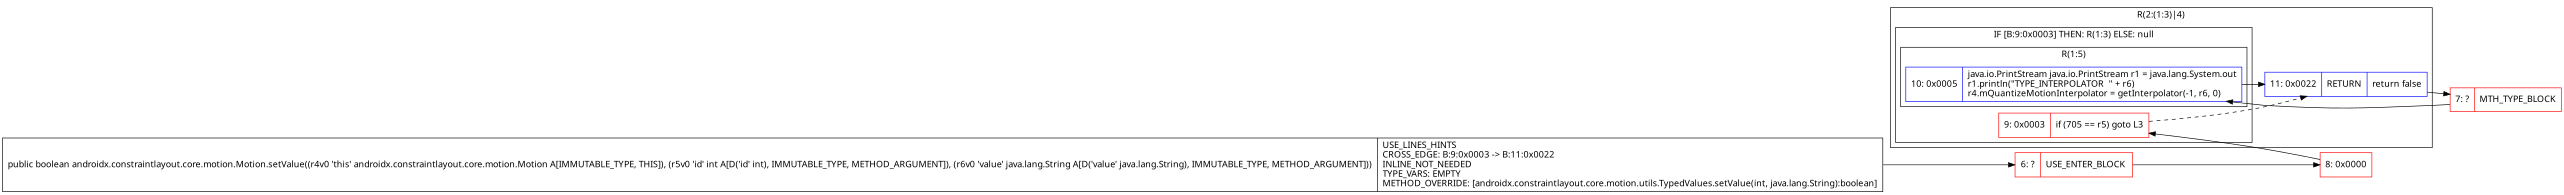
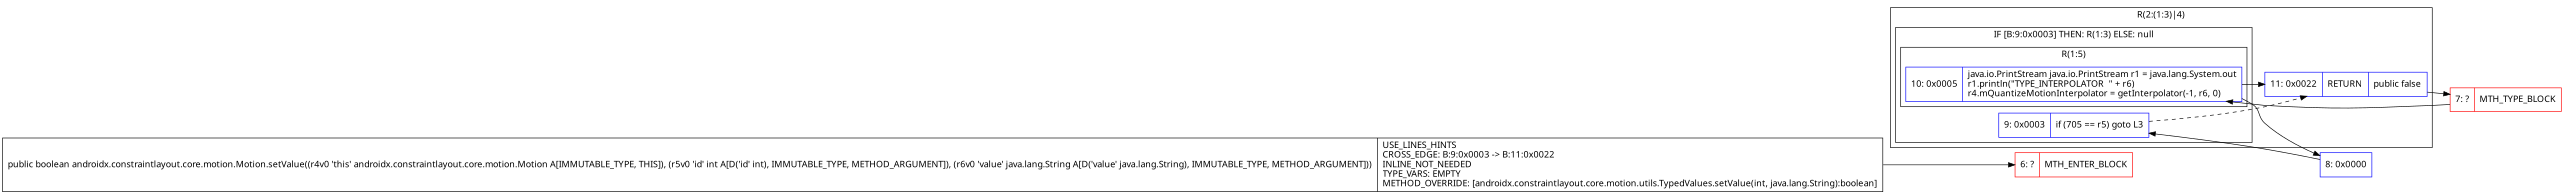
(2397, 84) -> (2397, 84)
(2074, 125) -> (2074, 125)
(2086, 165) -> (2086, 165)
(2223, 165) -> (2274, 130)
(2346, 165) -> (2346, 165)
